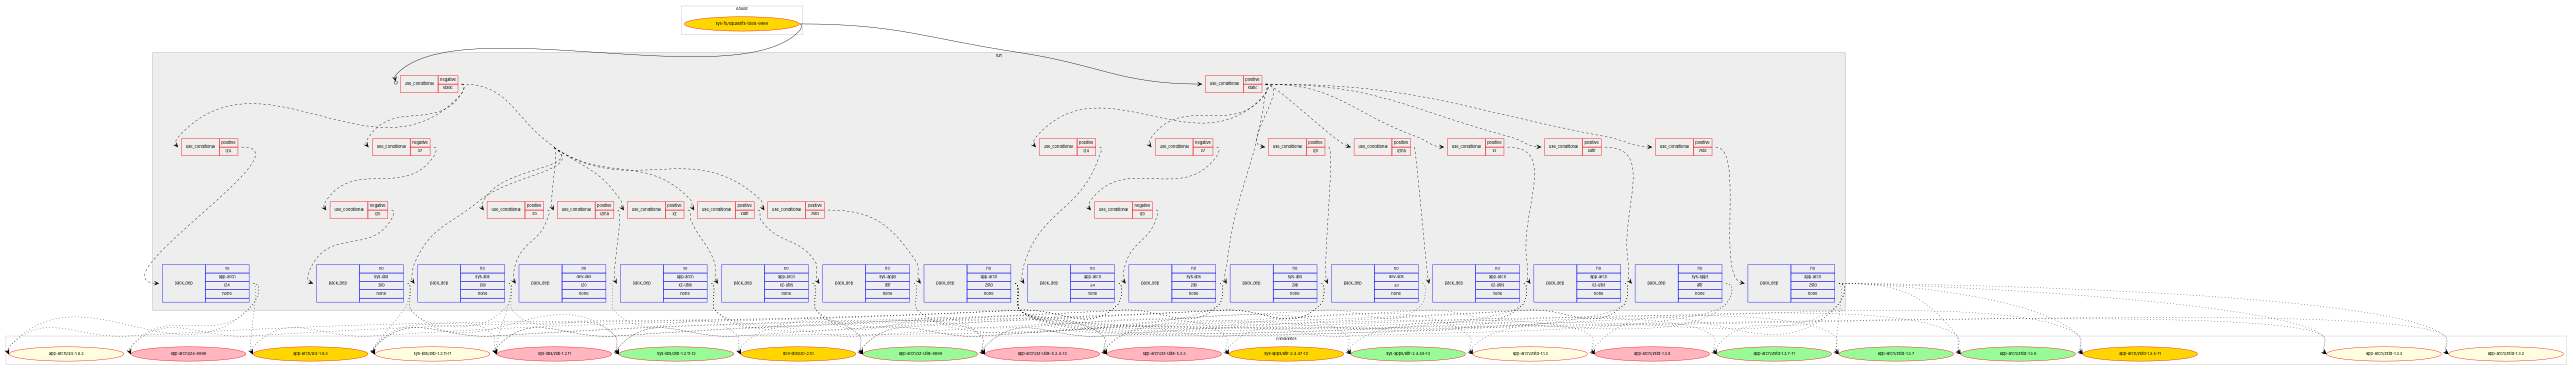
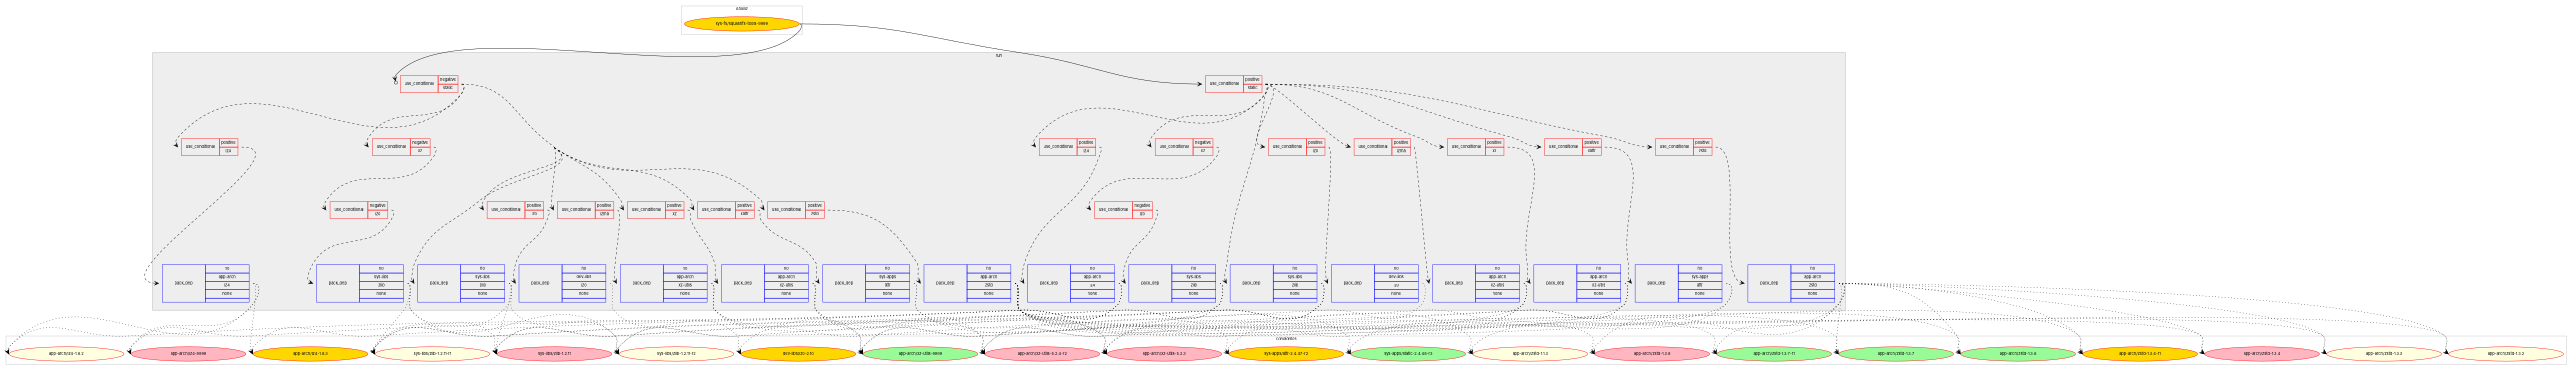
(676, 354) -> (676, 354)
(1408, 354) -> (1408, 354)
none -> (2262, 354)
